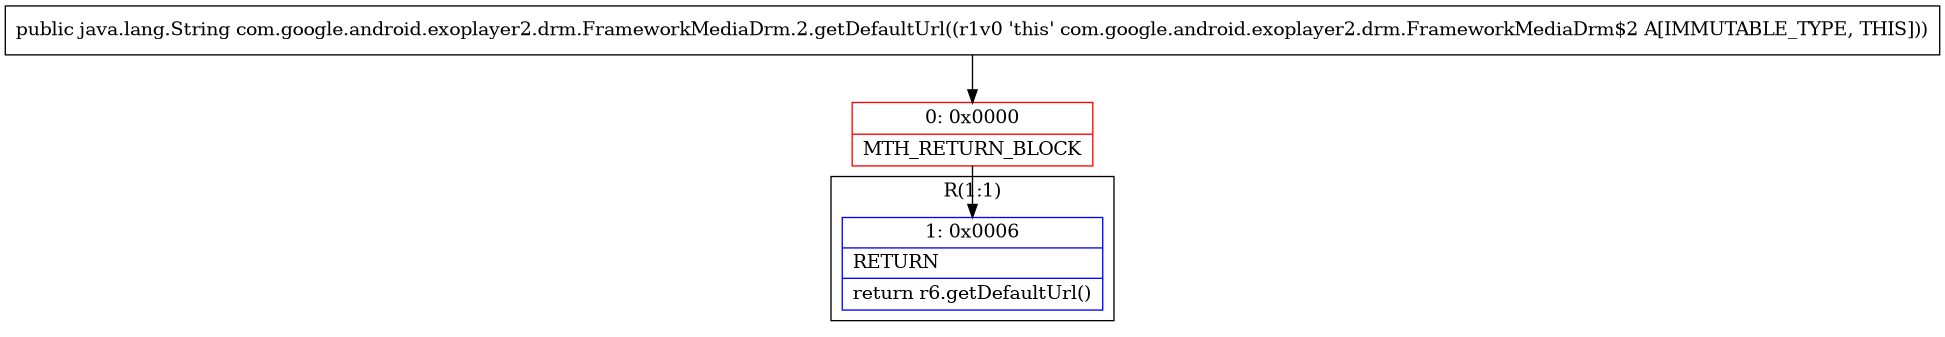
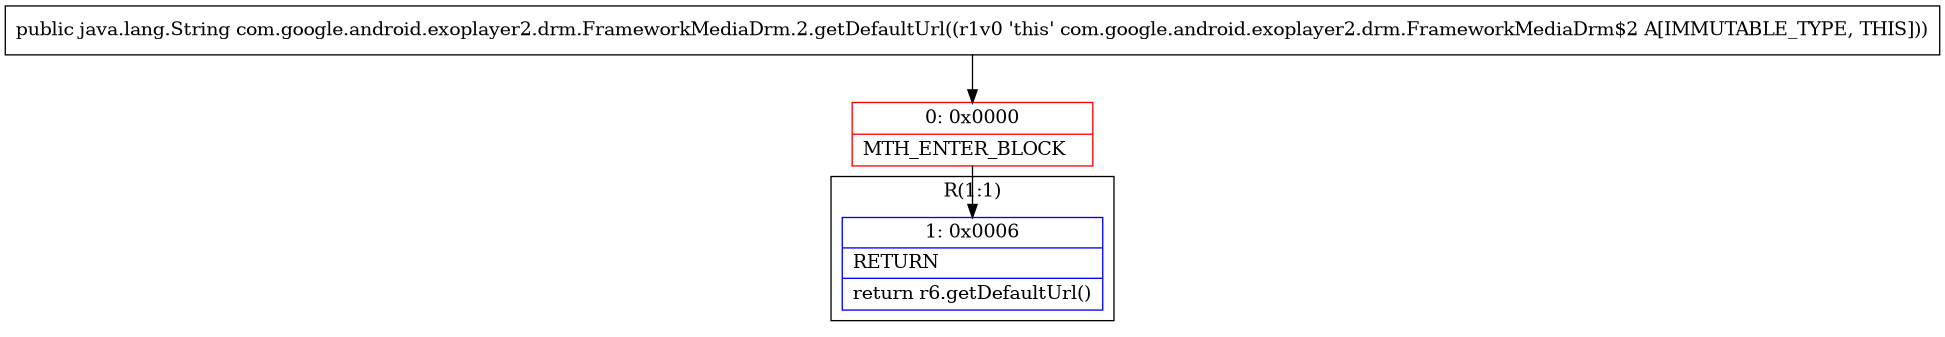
(972, 149) -> (965, 149)
